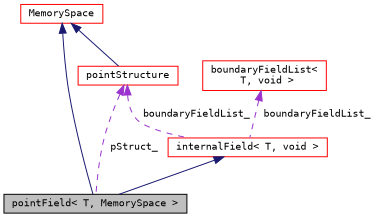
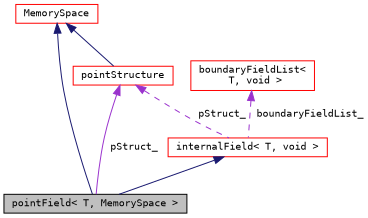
(194, 114) -> (220, 114)
(103, 143) -> (103, 144)
